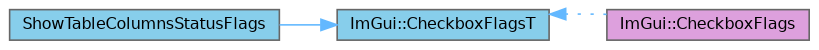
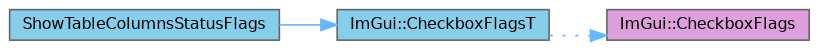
(586, 14) -> (570, 36)
